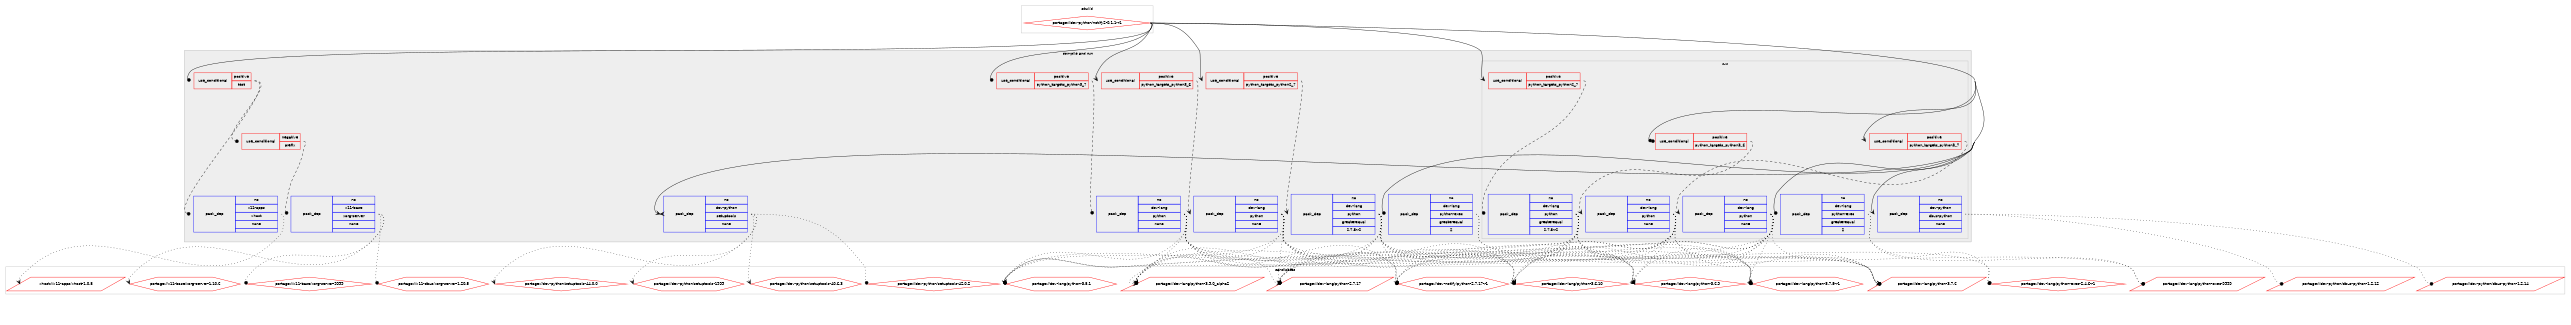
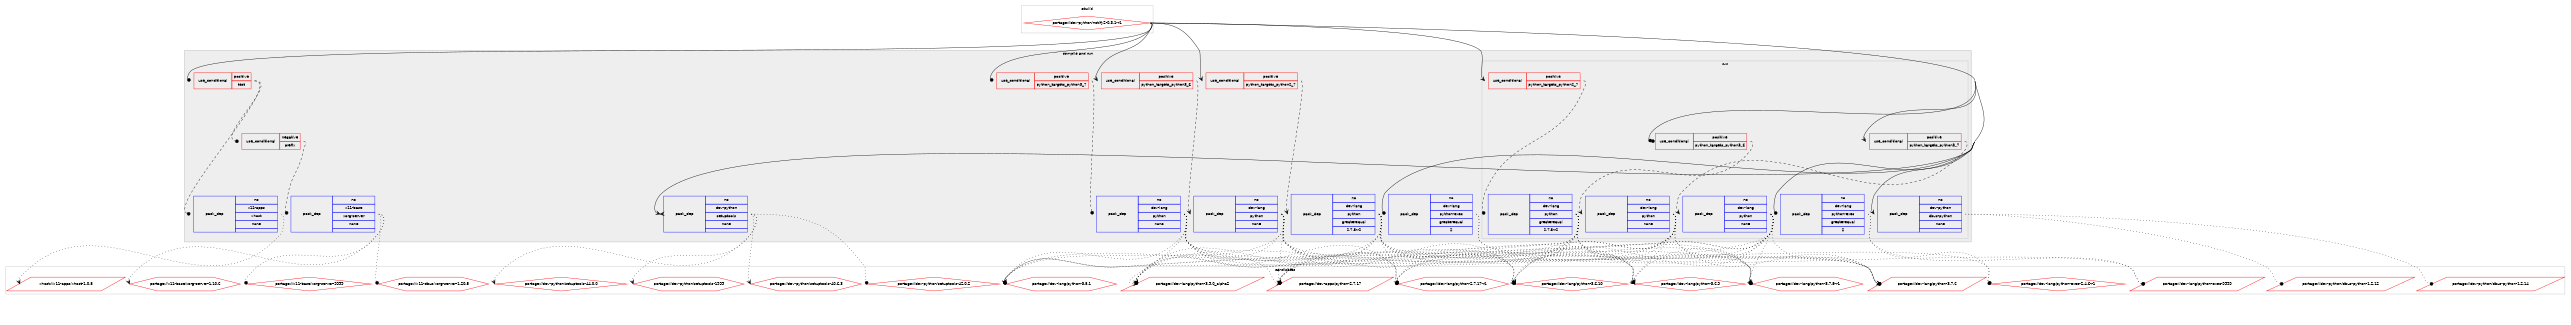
(1087, 23) -> (1087, 23)
(1330, 284) -> (1330, 284)
(1454, 284) -> (1454, 284)
